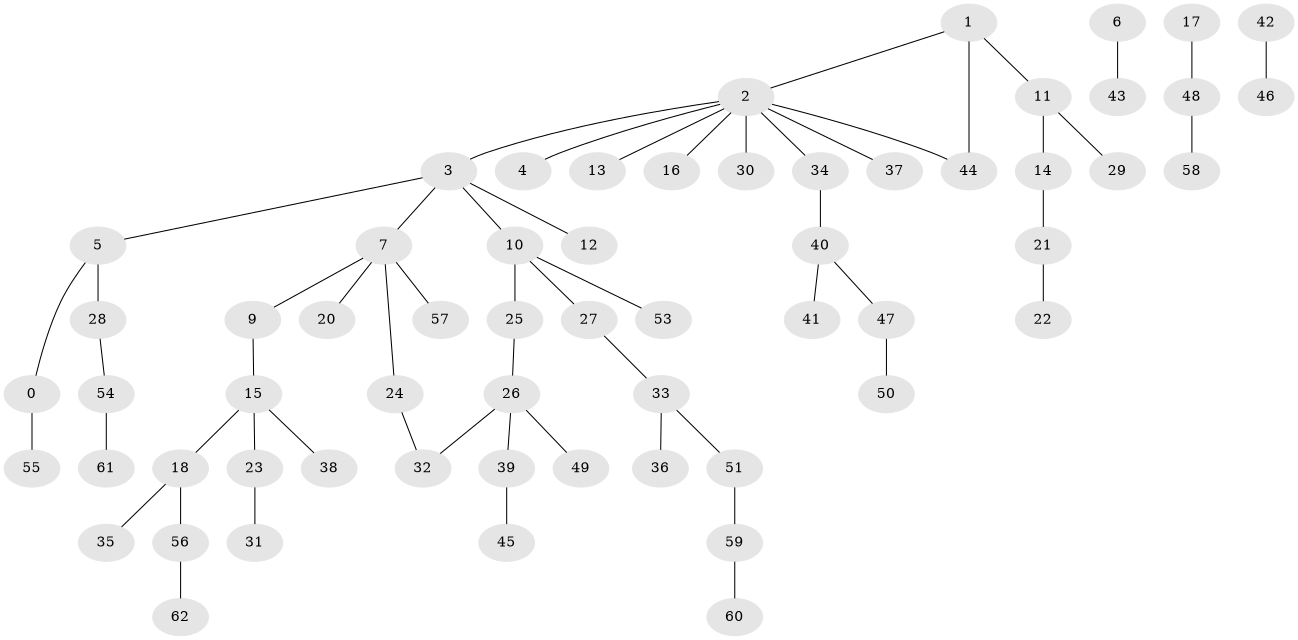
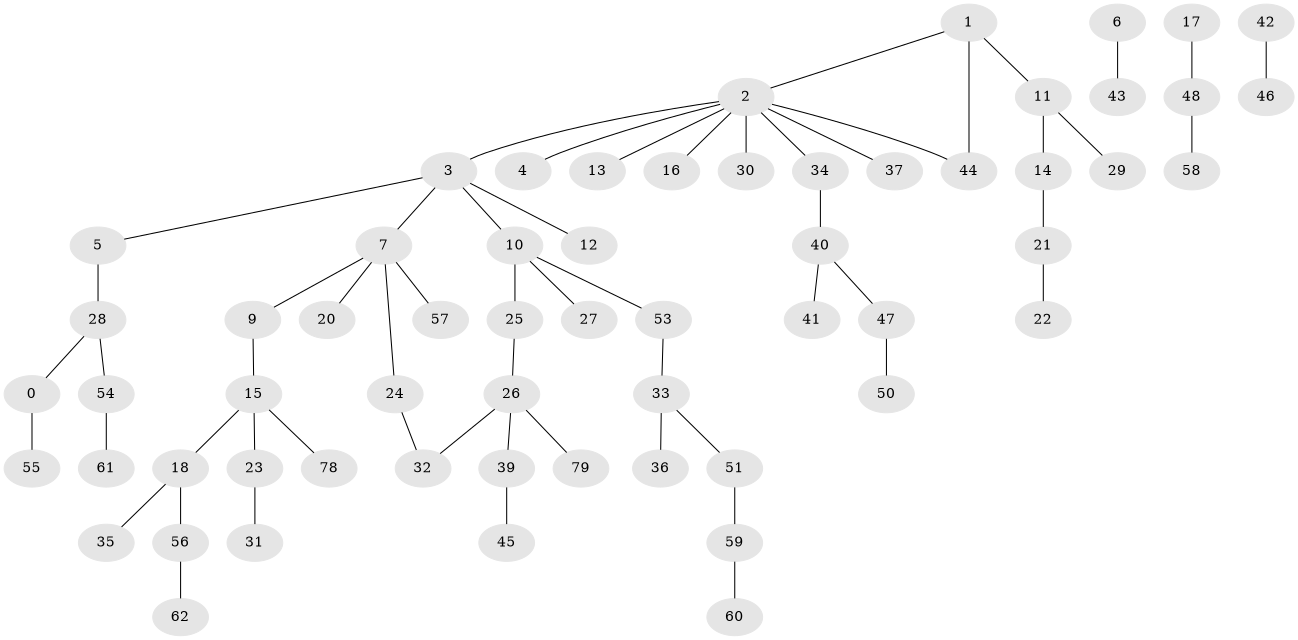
(54, 316) -> (65, 357)
(625, 357) -> (663, 357)
(329, 469) -> (329, 469)
(581, 469) -> (581, 469)
